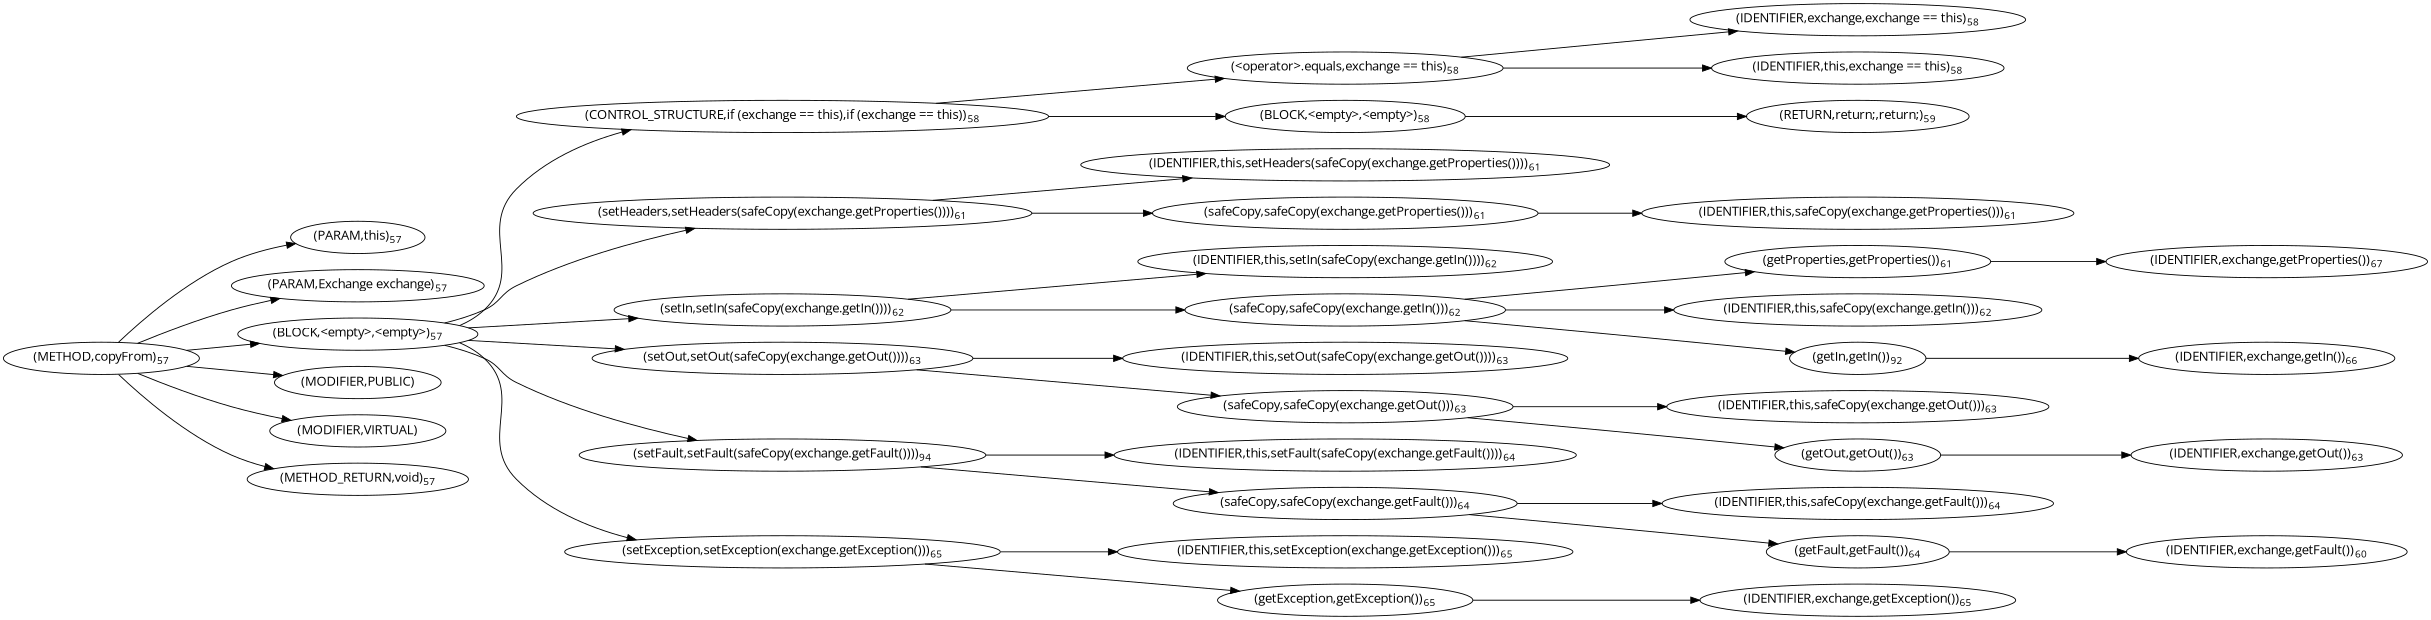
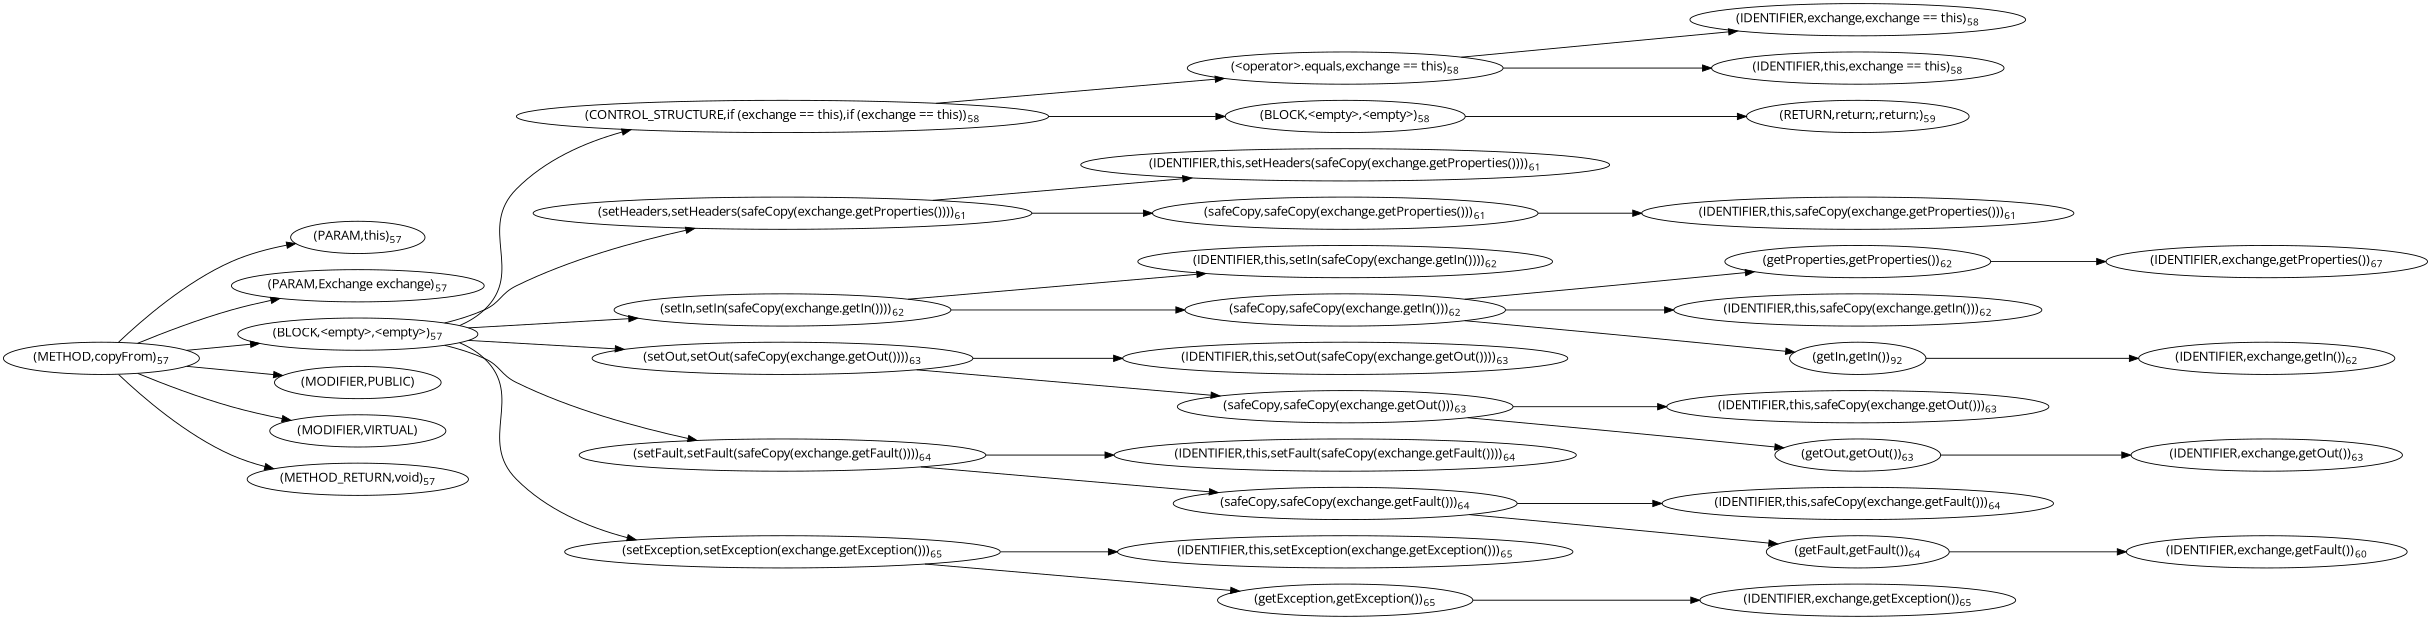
(1946, 260) -> (1946, 260)
(2352, 357) -> (2352, 357)
(925, 454) -> (925, 454)
